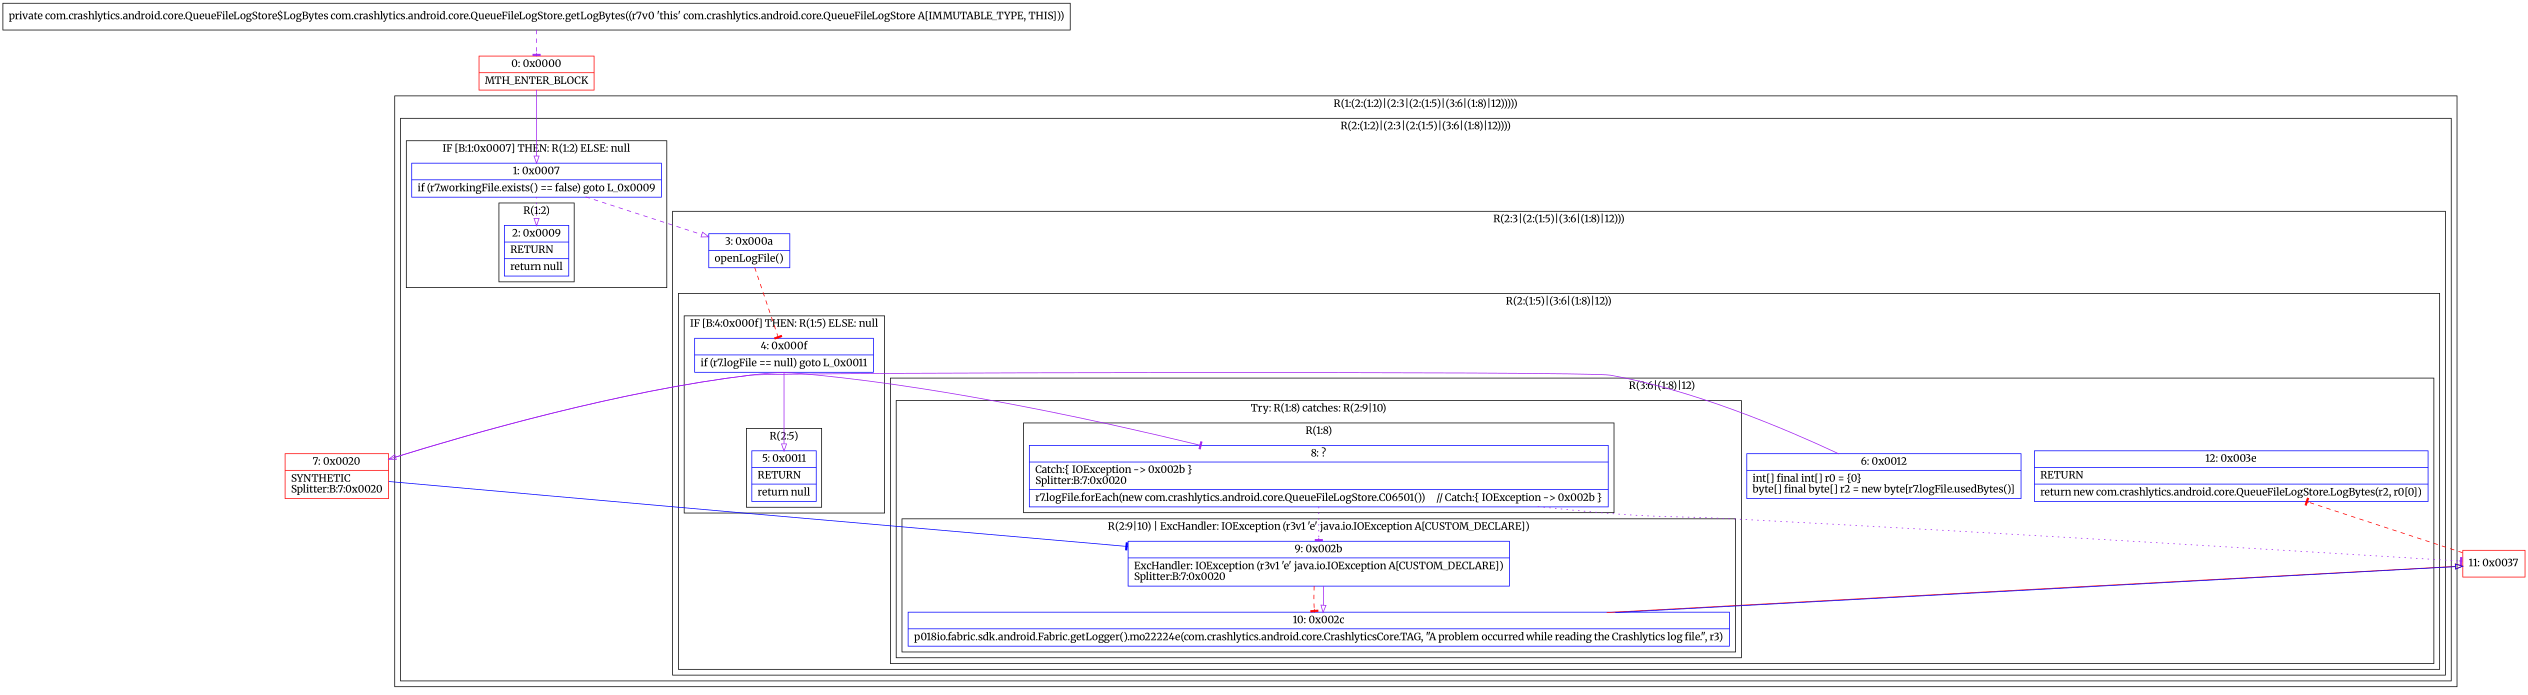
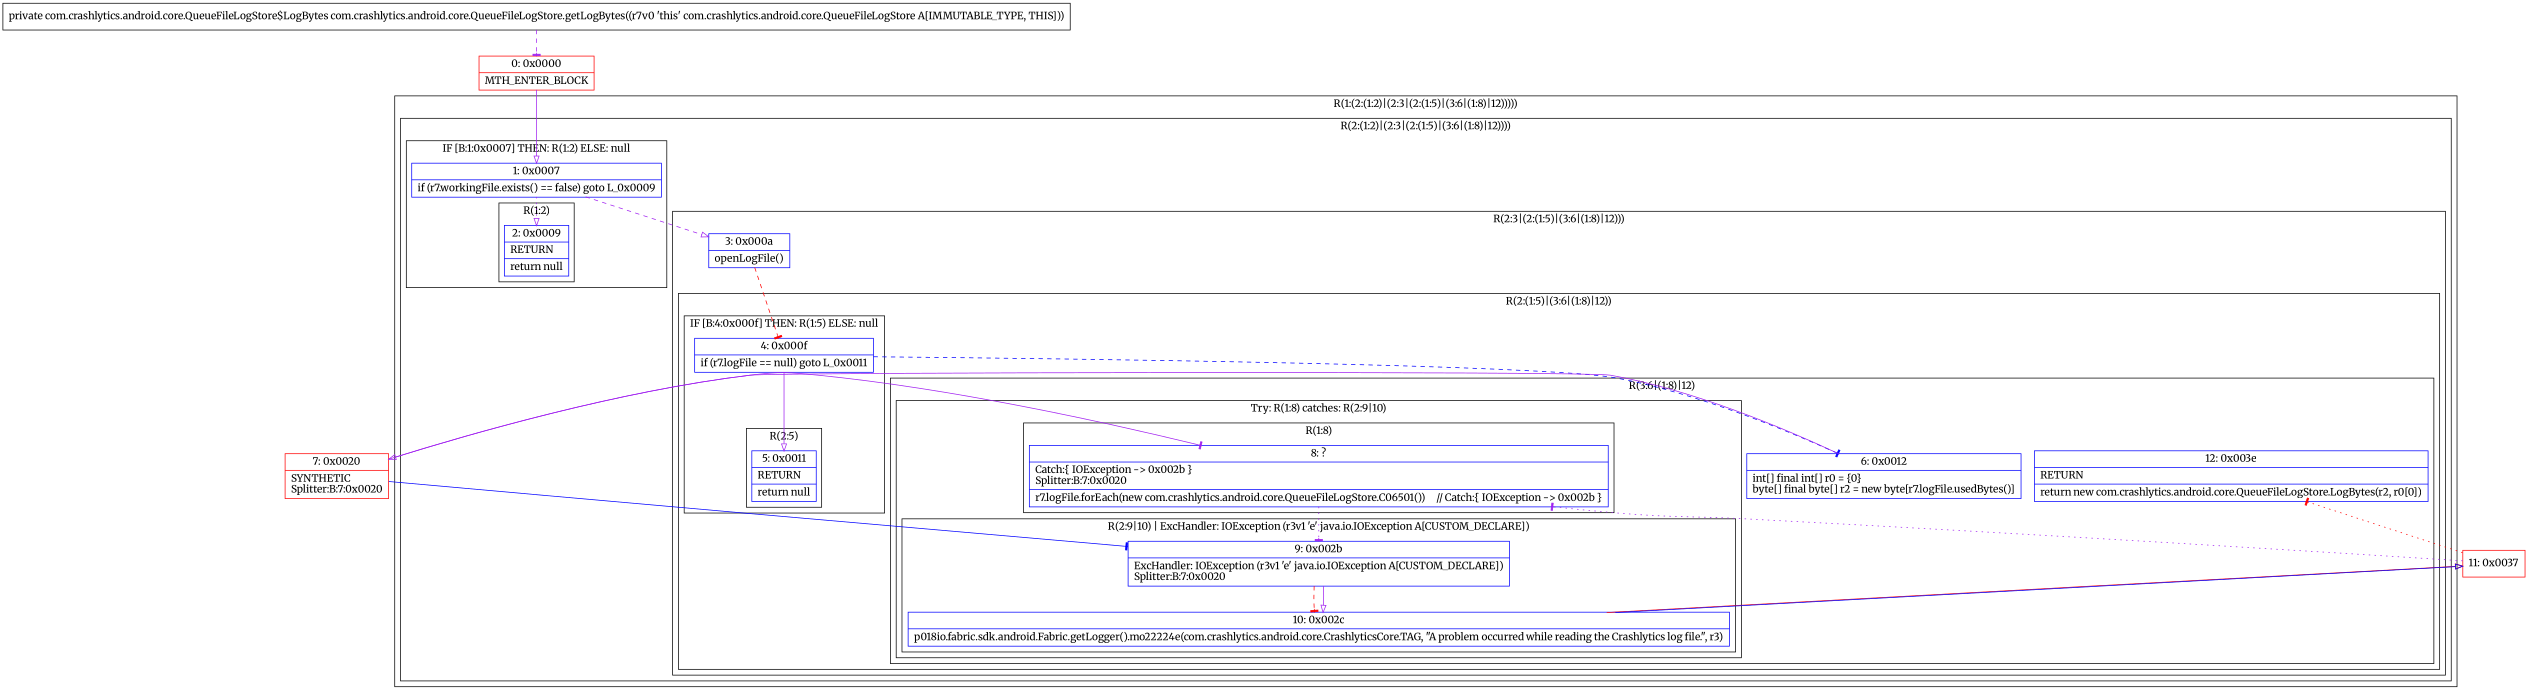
none -> (1361, 365)
(2386, 528) -> (2386, 528)
(1998, 533) -> (2009, 533)
